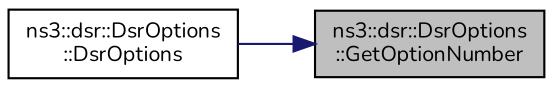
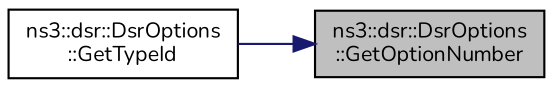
(123, 44) -> (123, 44)
